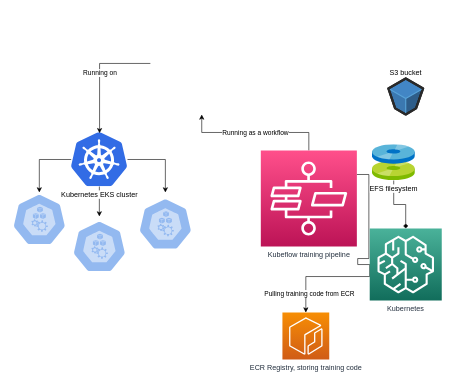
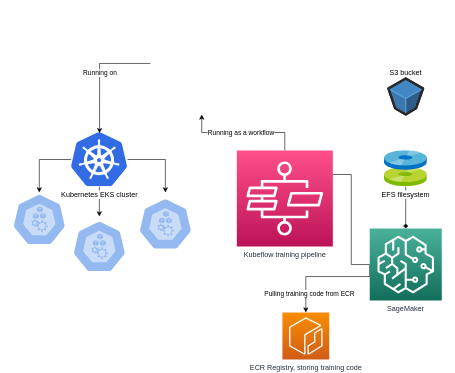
(394, 162) -> (406, 168)
(309, 198) -> (285, 198)
(406, 309) -> (406, 309)
